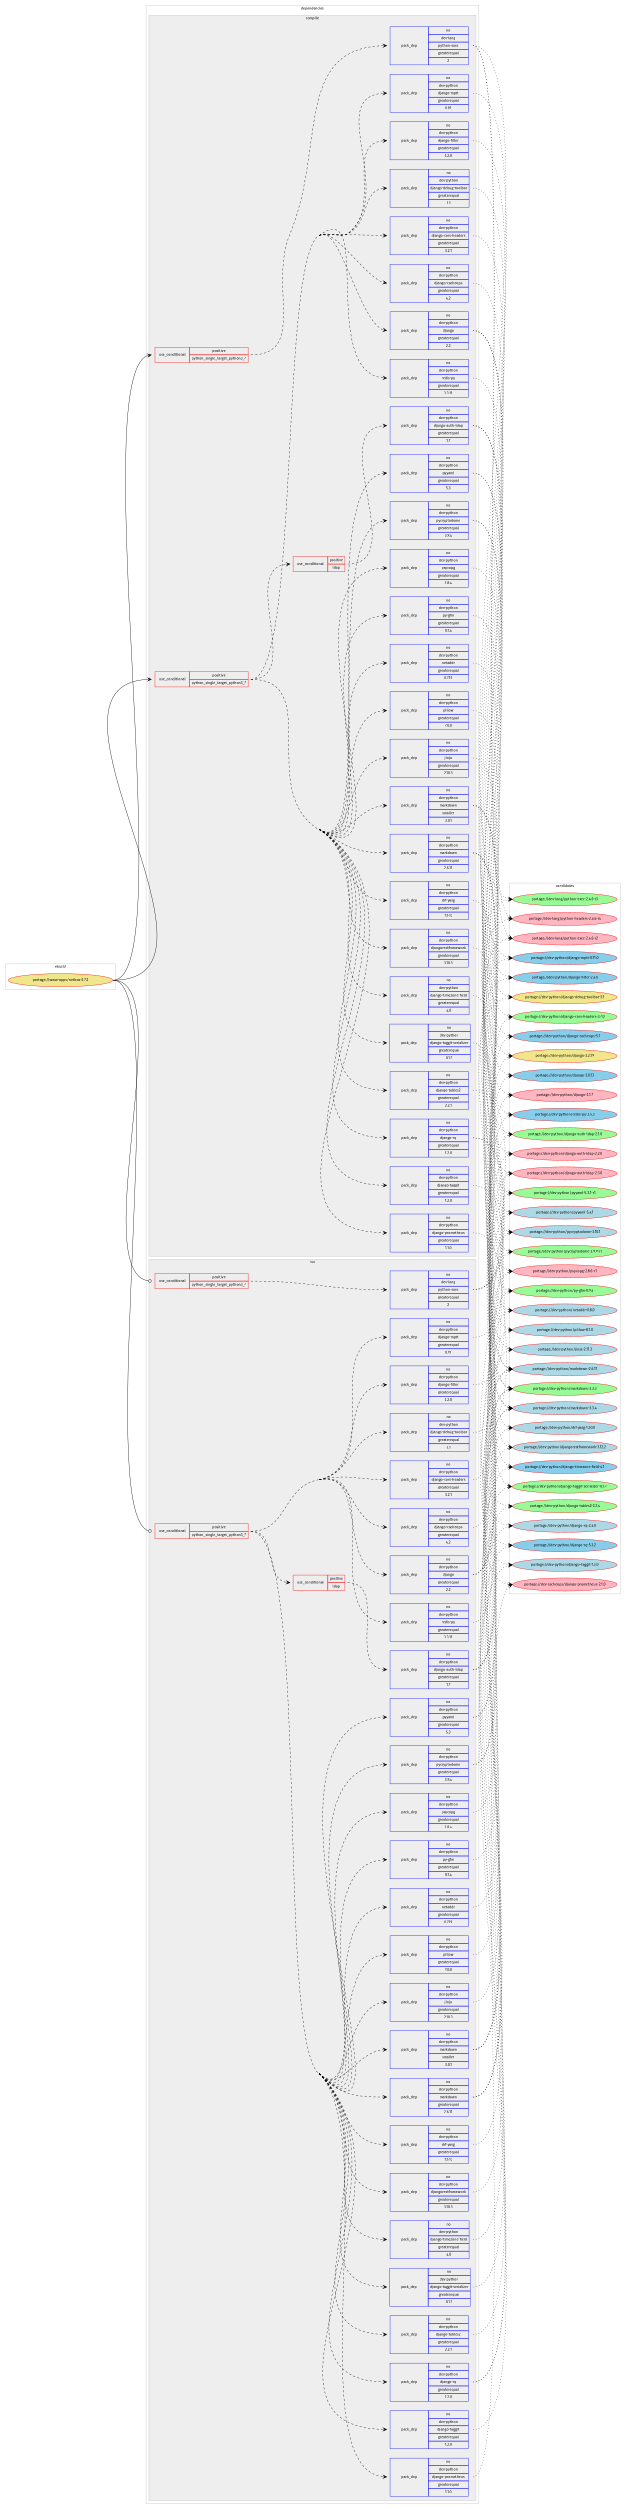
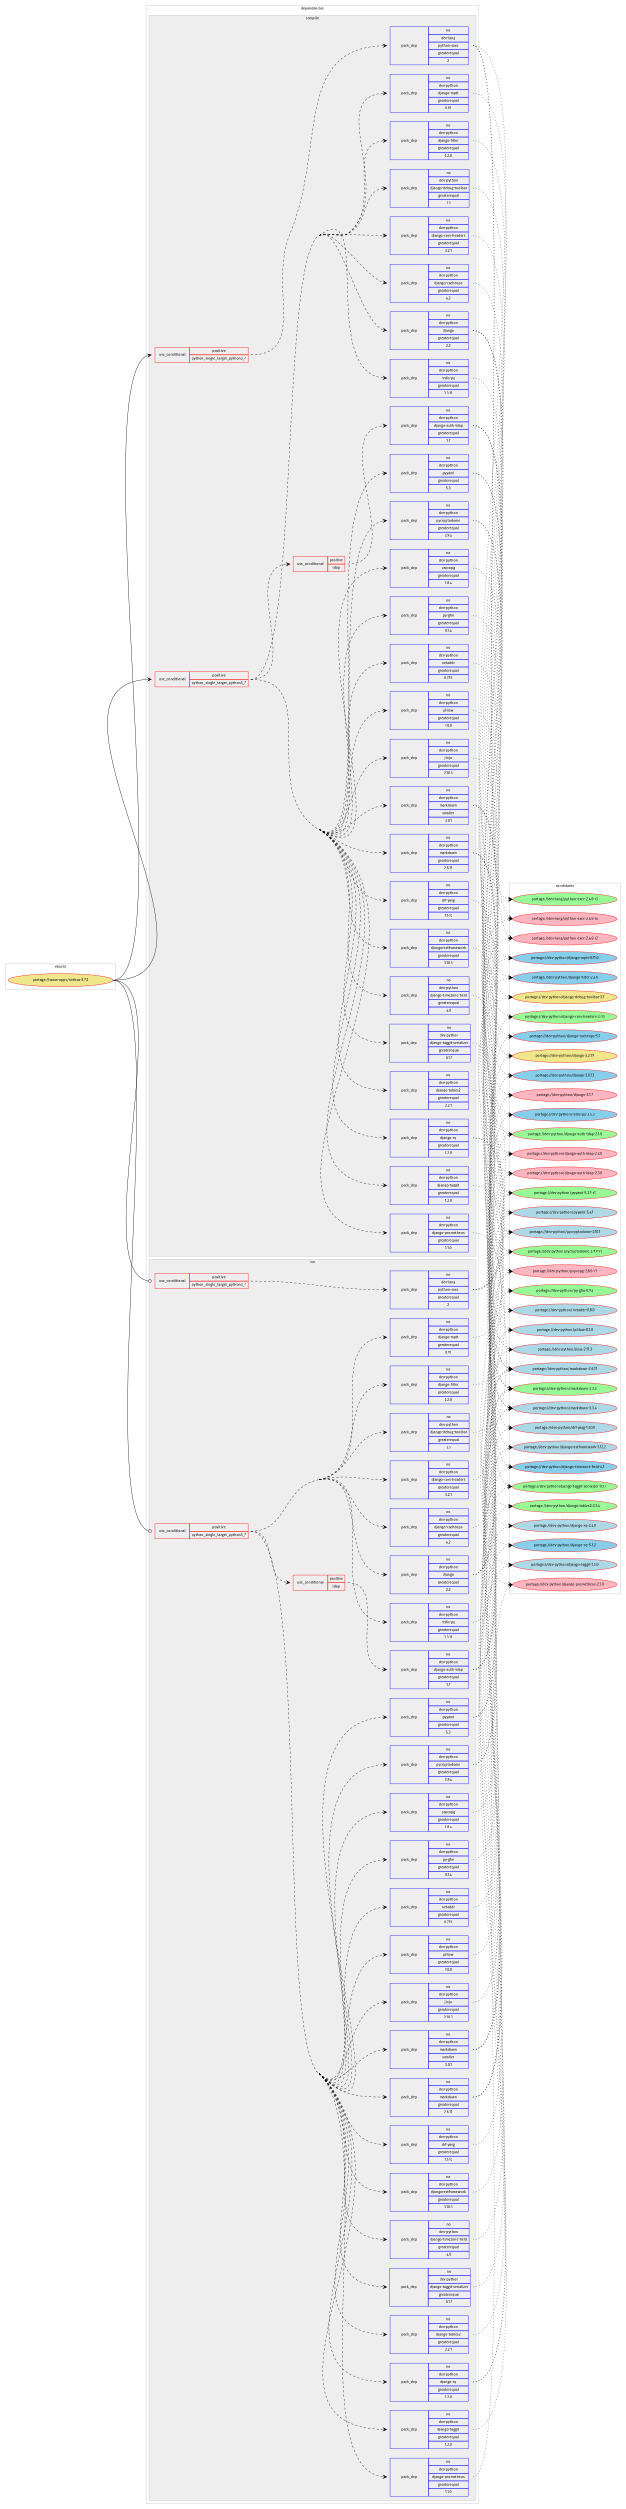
(565, 919) -> (565, 919)
(565, 1584) -> (565, 1584)
